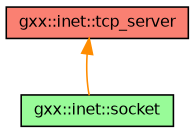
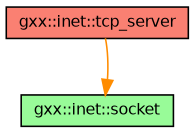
(87, 75) -> (108, 59)
